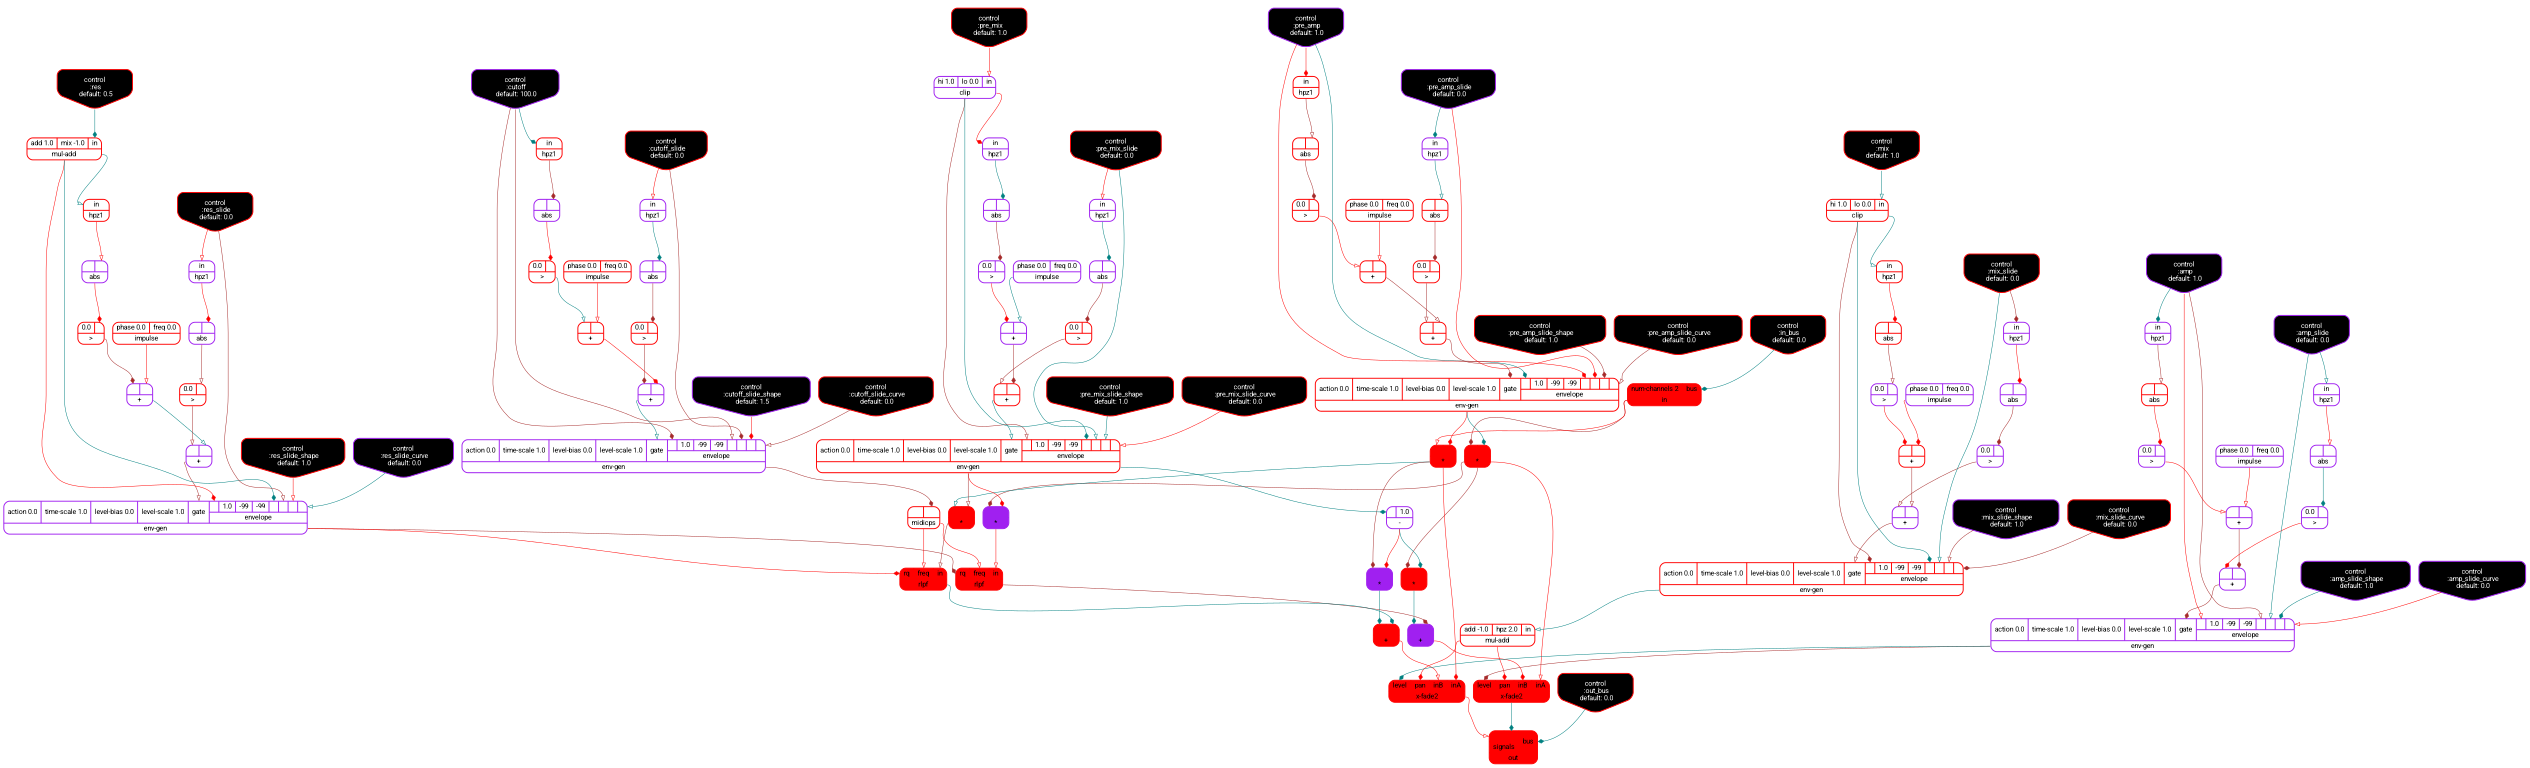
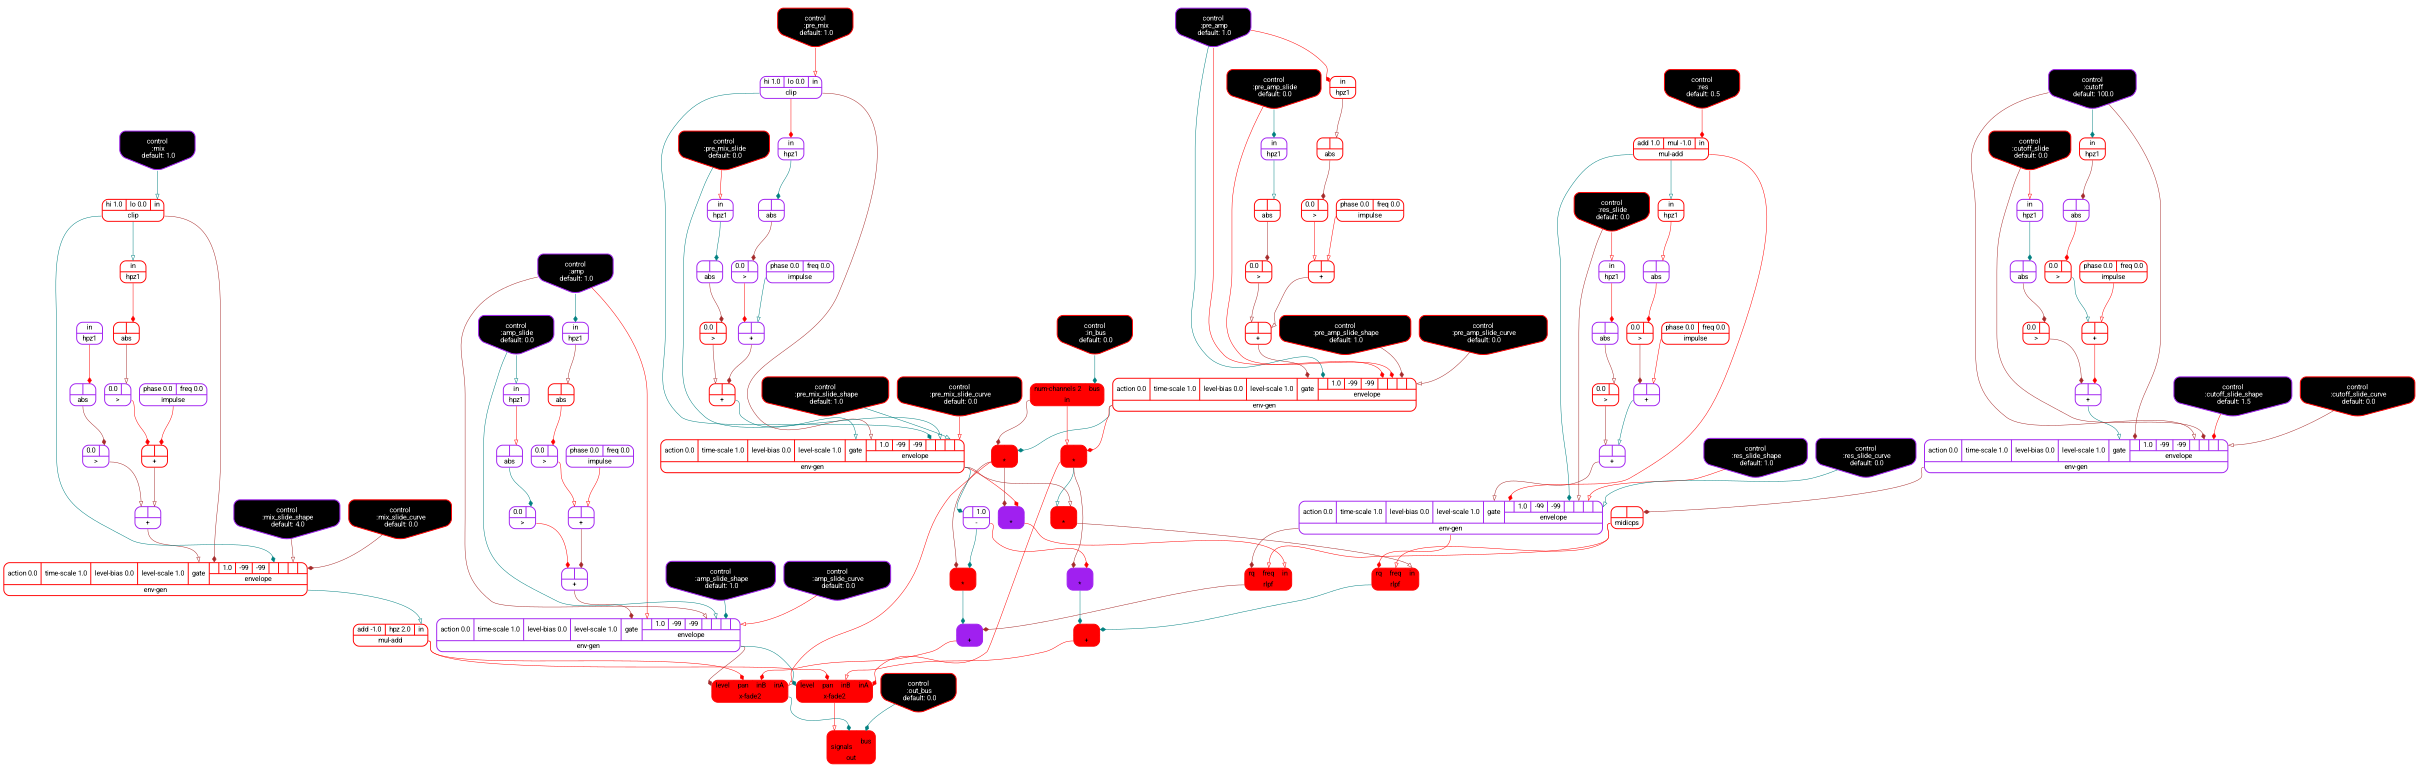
(1448, 87) -> (1274, 87)
(95, 120) -> (1702, 120)
(73, 143) -> (1679, 143)
(1882, 149) -> (157, 149)
(2002, 272) -> none
(293, 456) -> (1756, 456)
(2006, 518) -> (287, 518)
